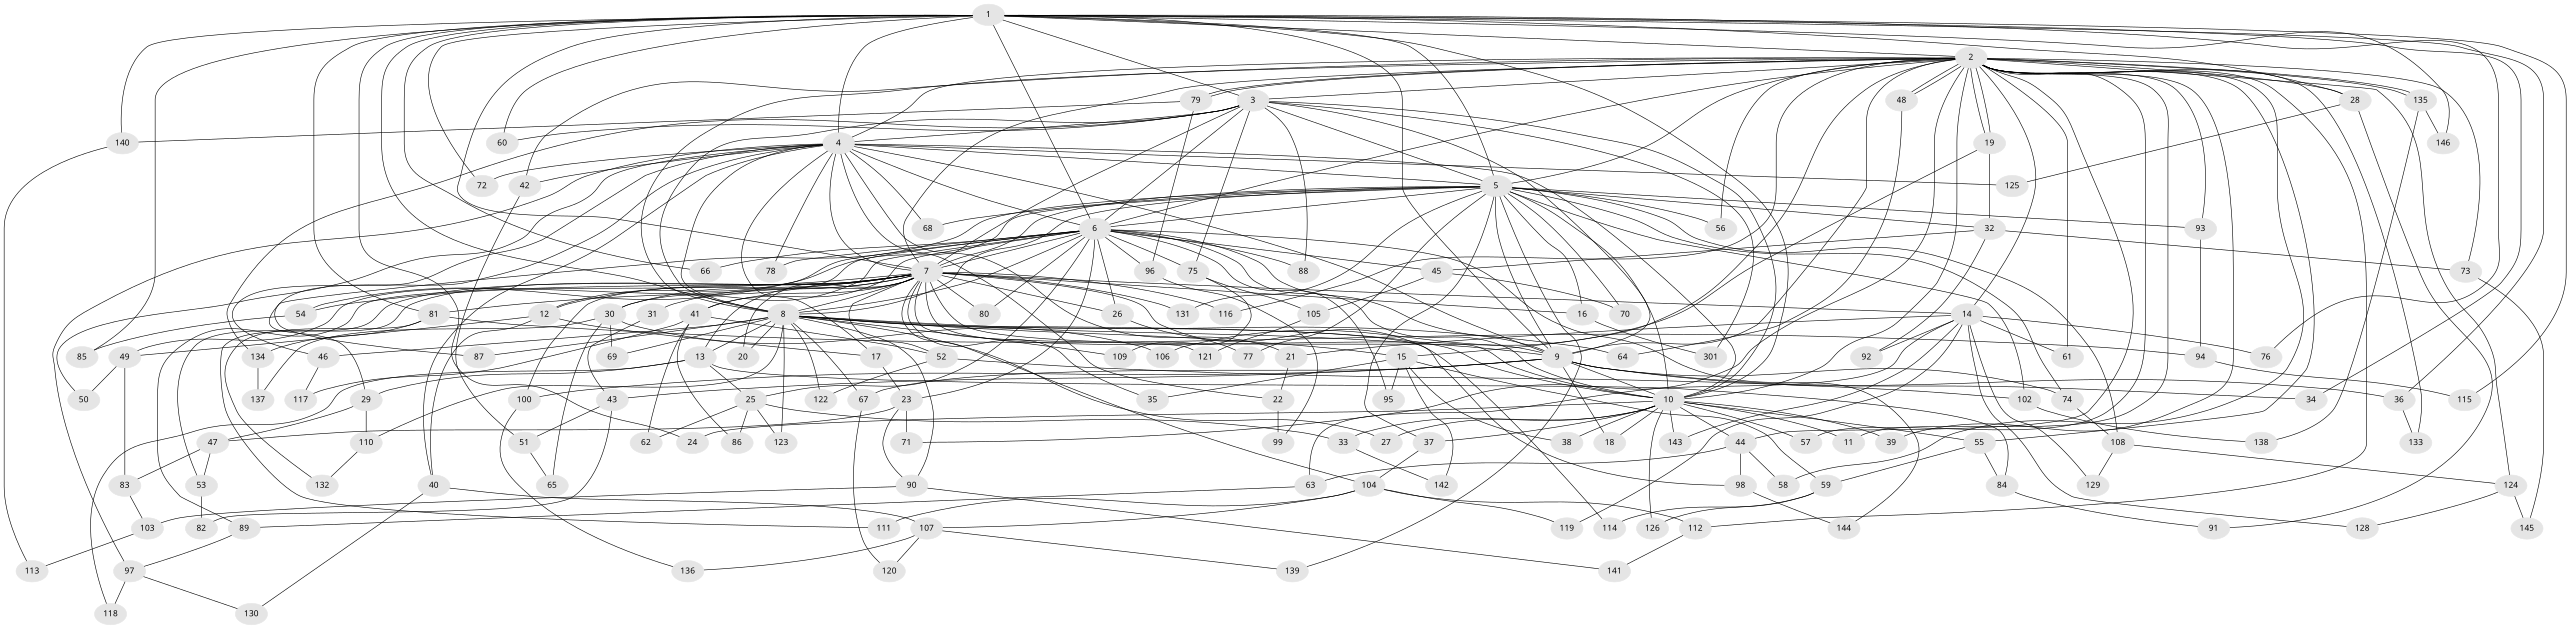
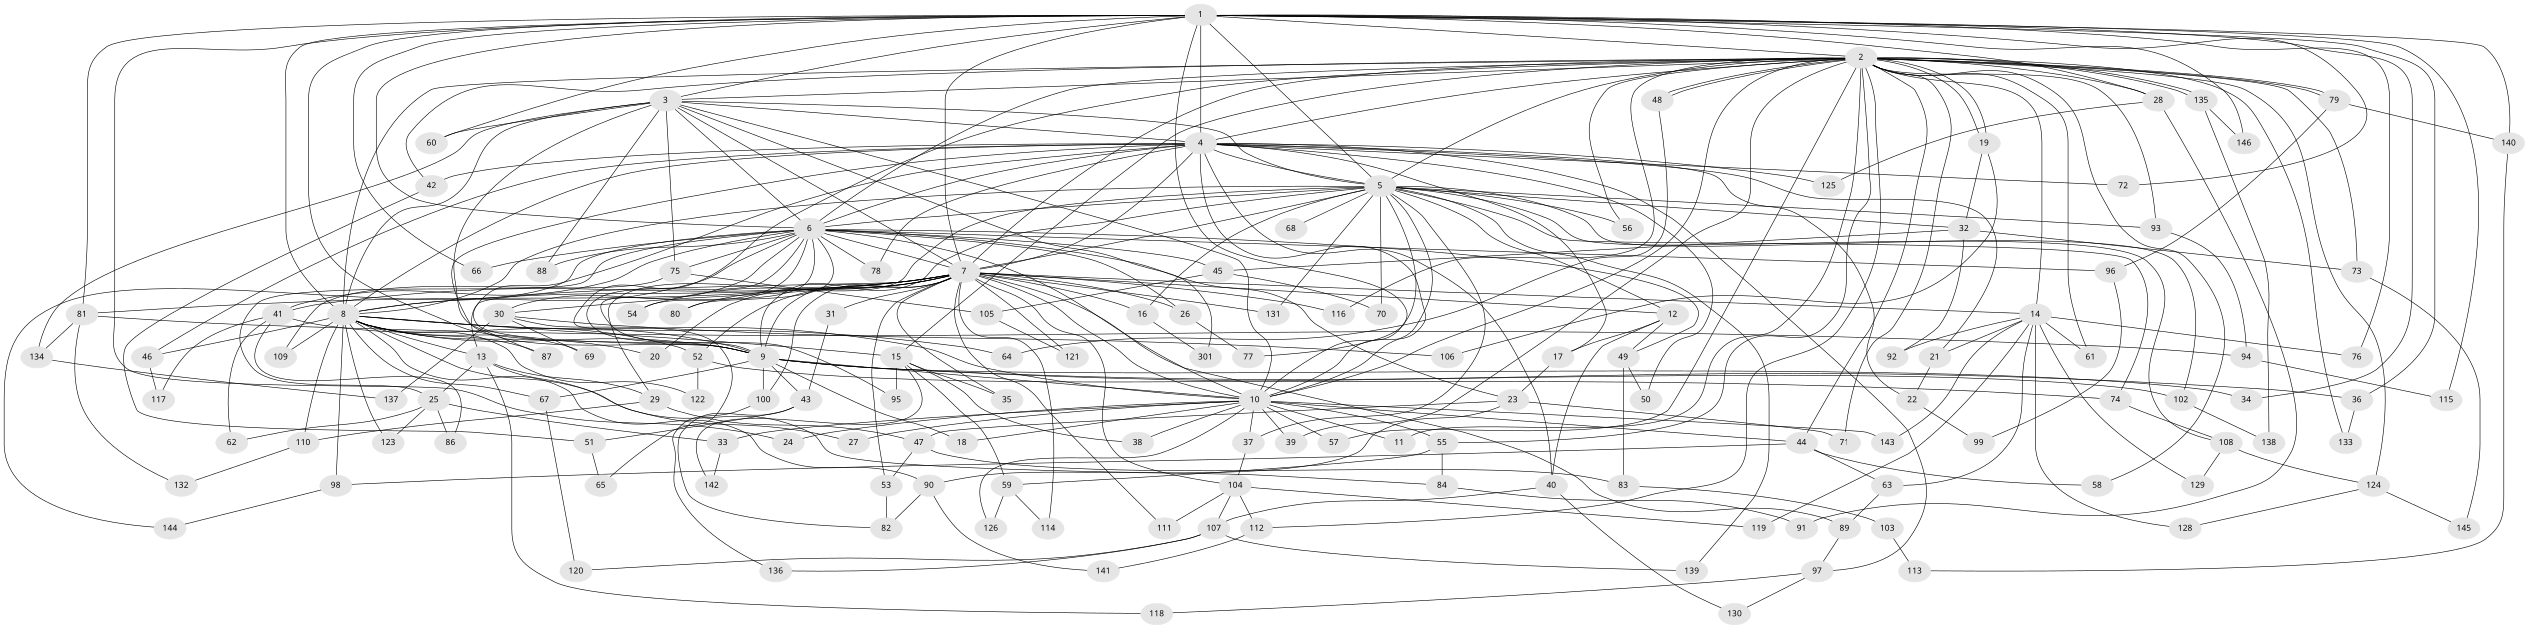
(888, 182) -> none
(82, 357) -> none
(510, 499) -> (908, 507)
